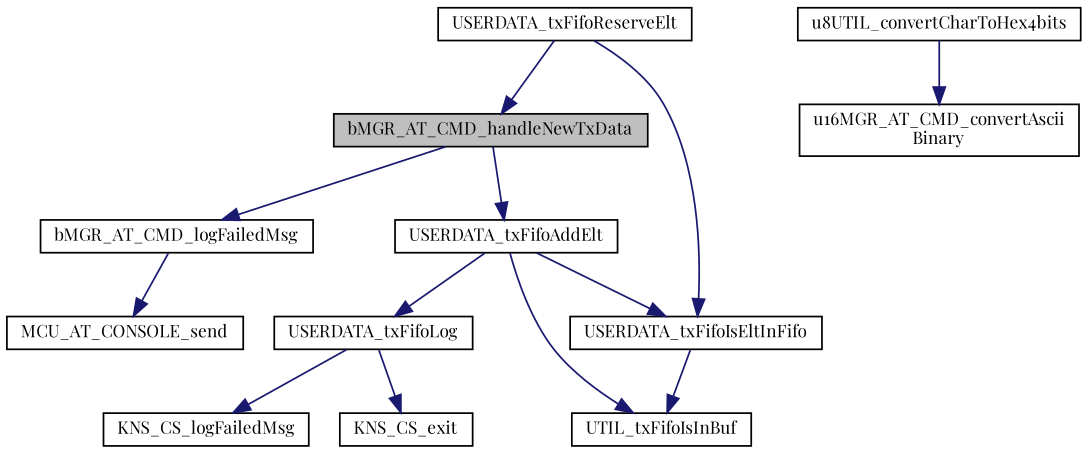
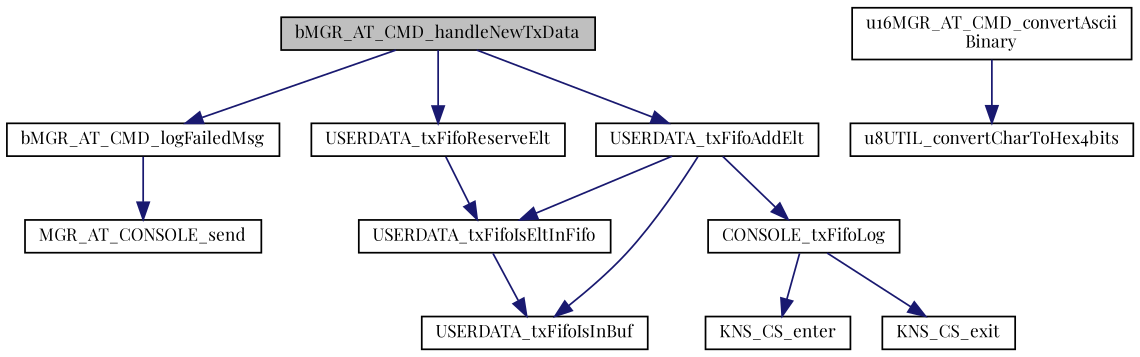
(939, 64) -> (992, 83)
(533, 70) -> (438, 78)
(125, 333) -> (143, 236)
(373, 333) -> (804, 236)
(206, 430) -> (778, 333)
(662, 430) -> (535, 333)
